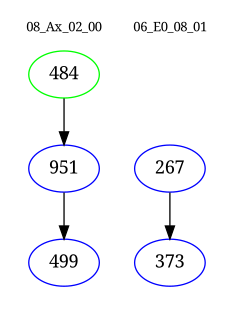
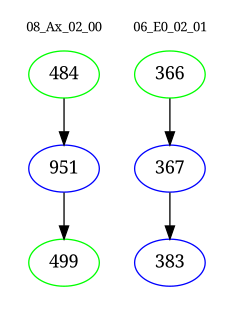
(171, 28) -> (171, 28)
none -> (170, 74)
(170, 169) -> (170, 169)
(64, 263) -> (64, 263)
(170, 263) -> (170, 263)
